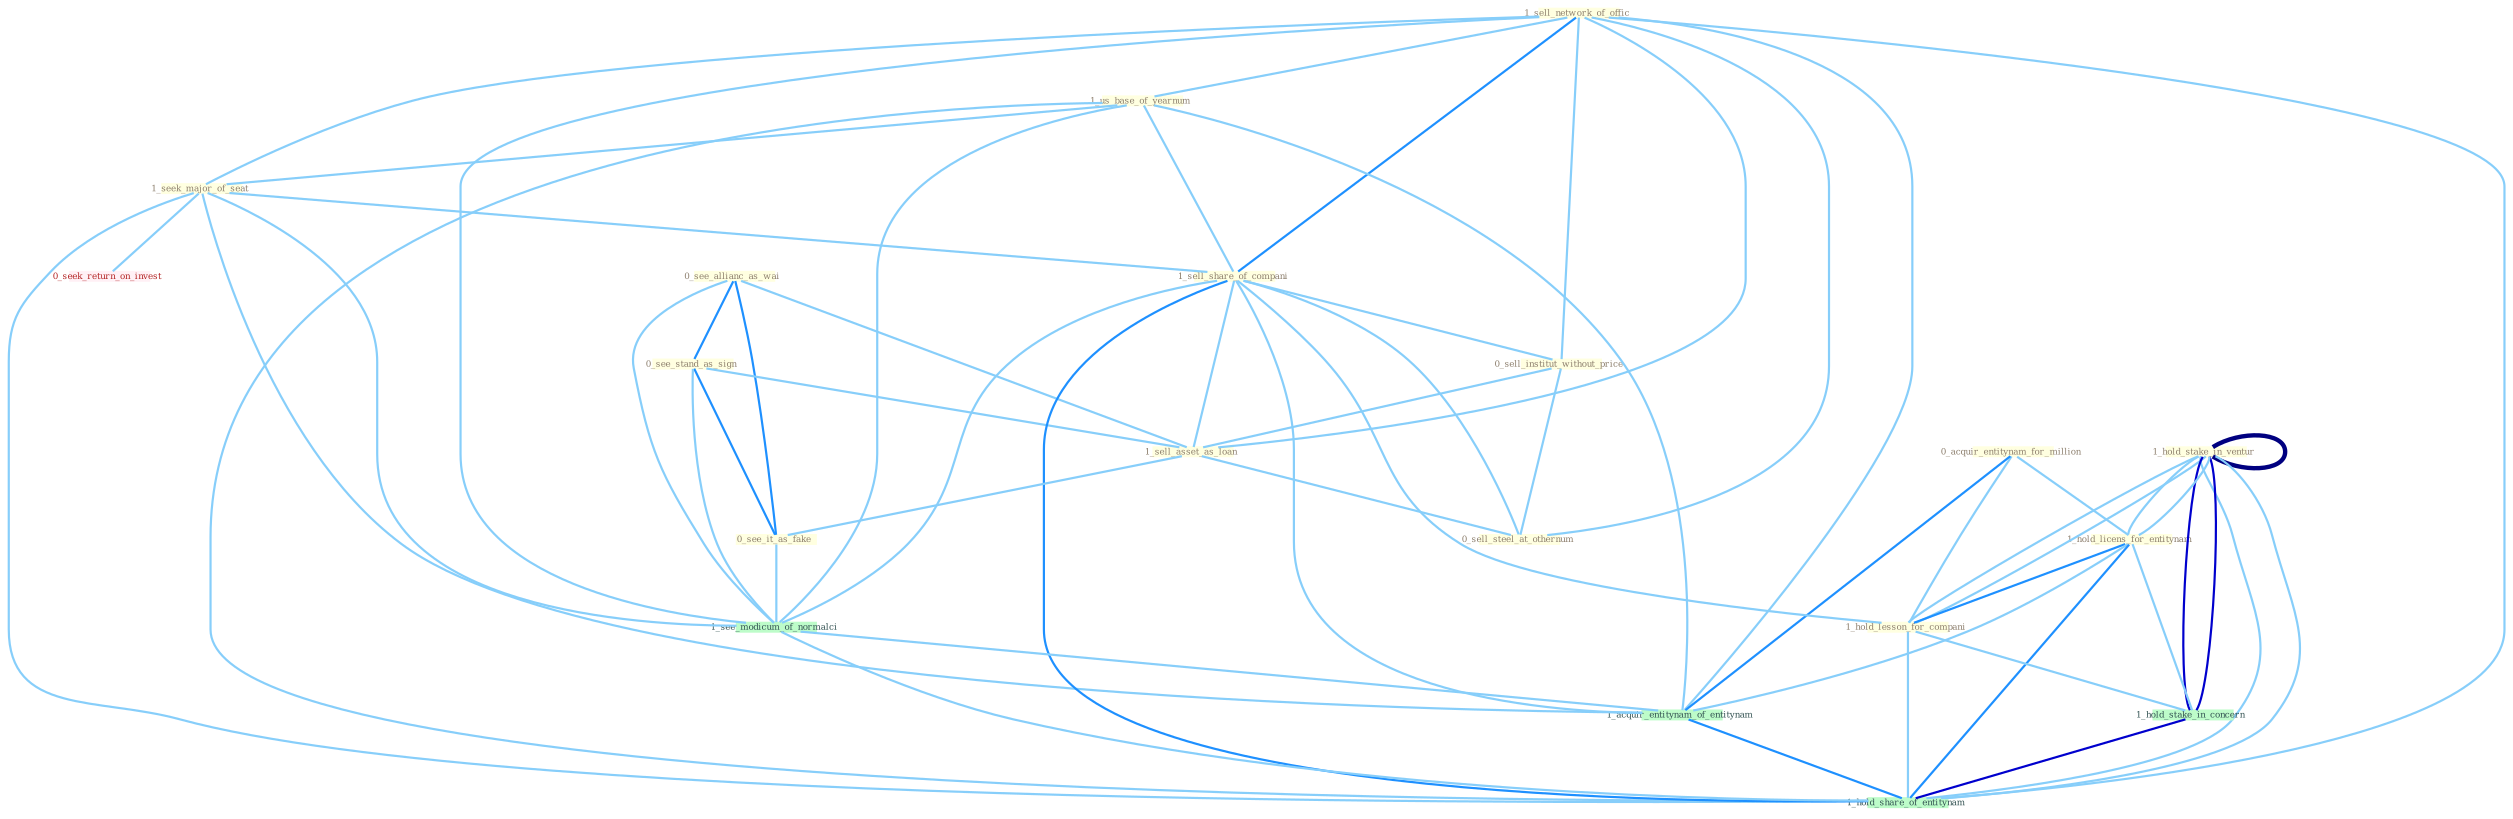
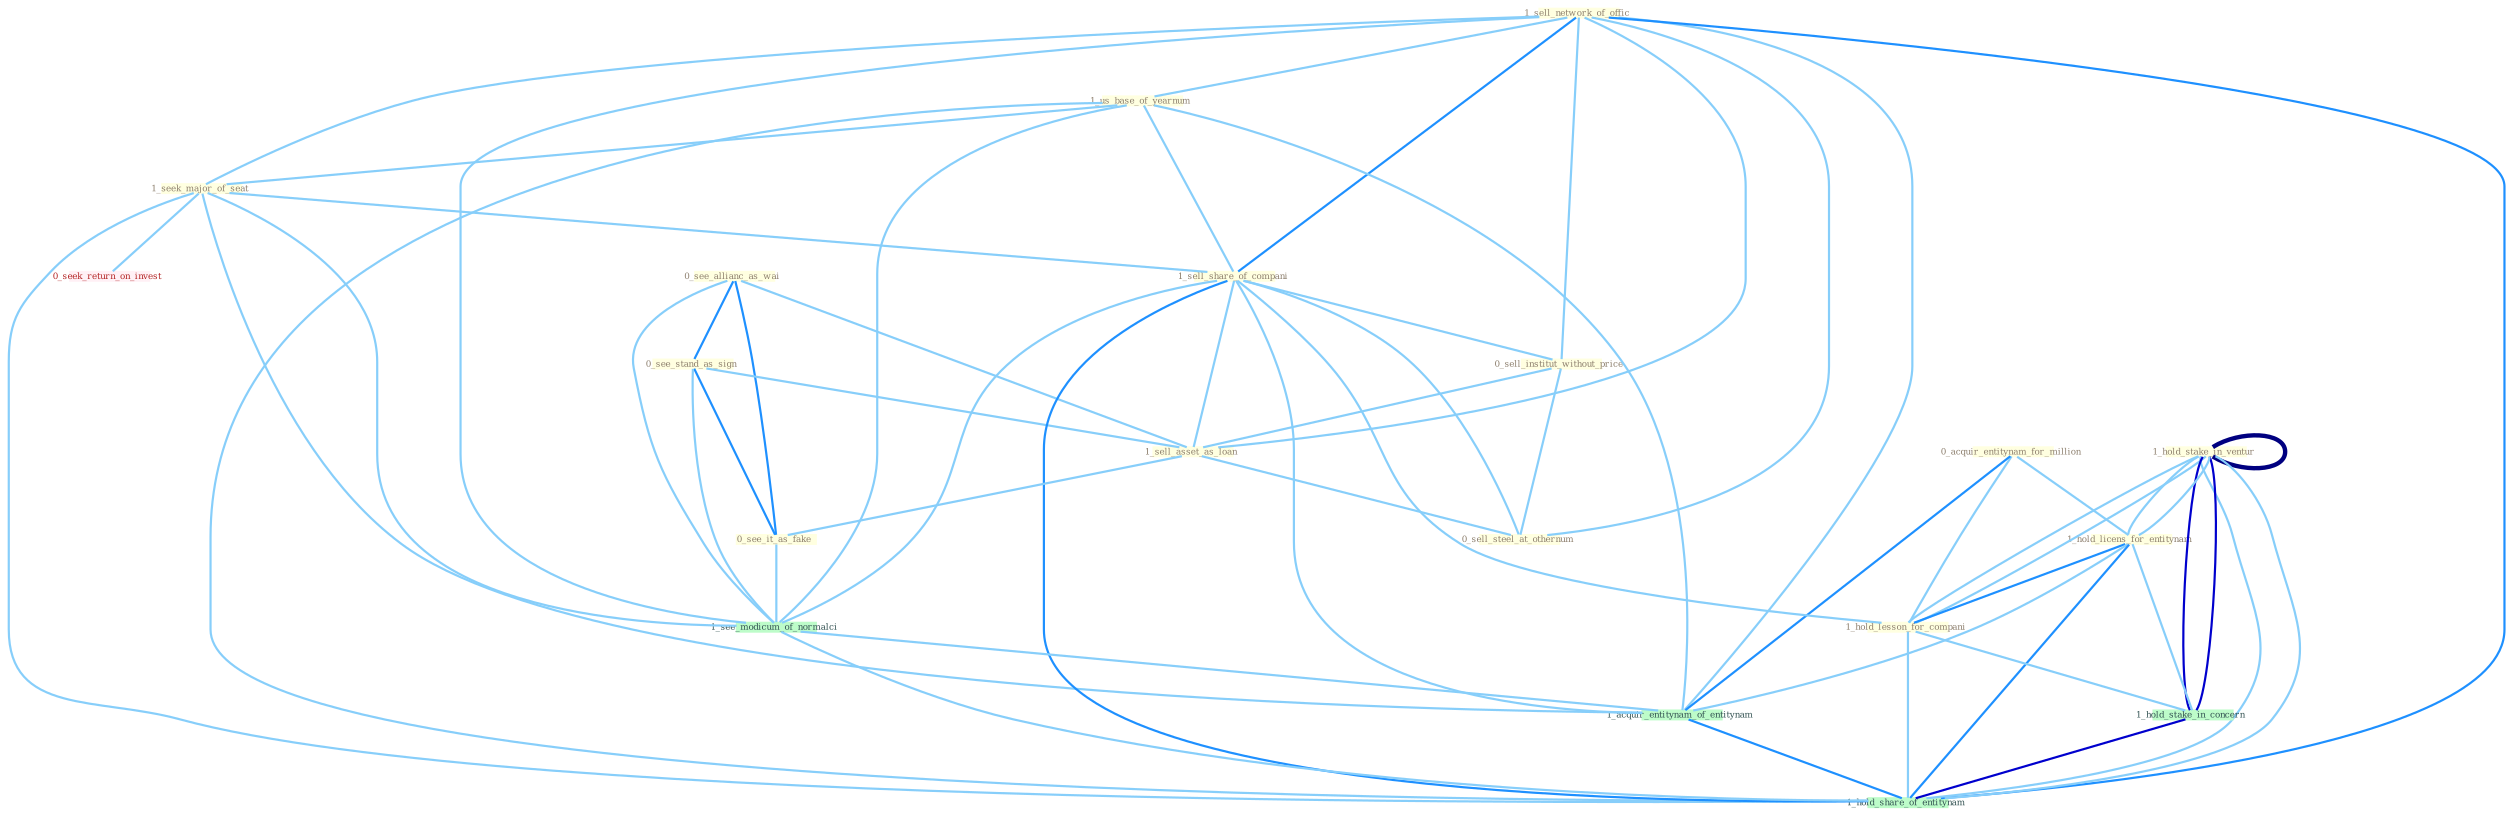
(2504, 252) -> (2504, 252)
